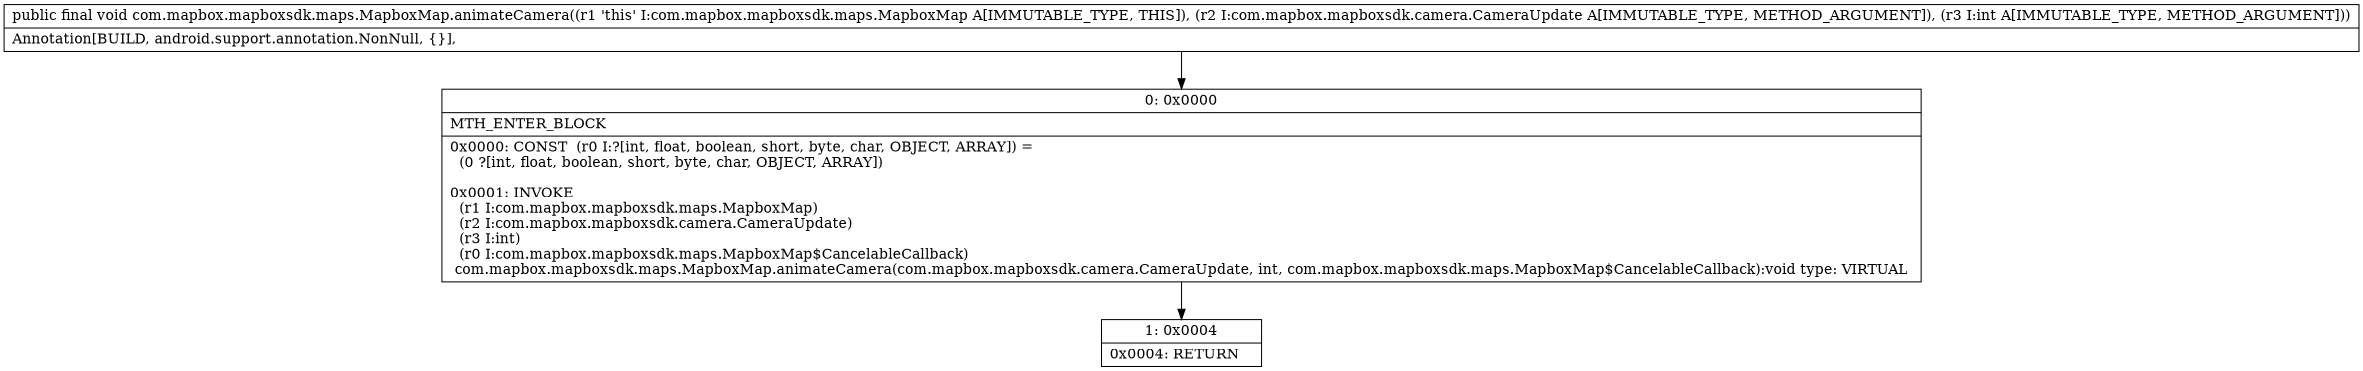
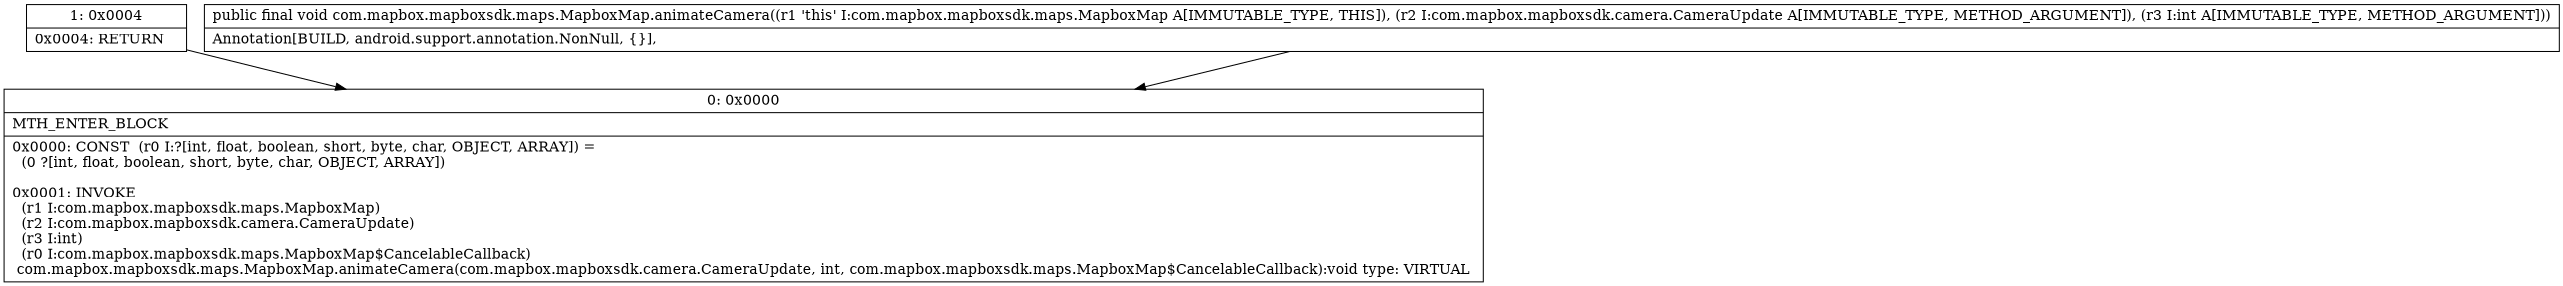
(1182, 296) -> (261, 68)
